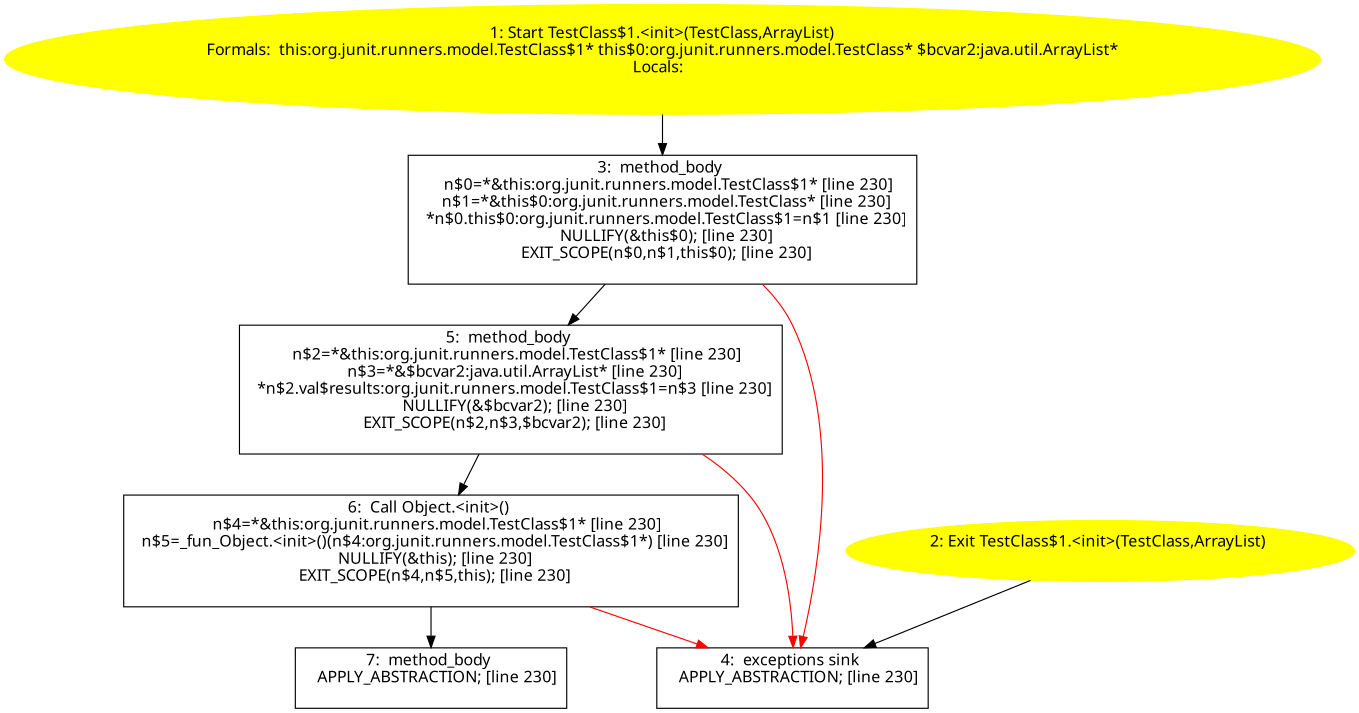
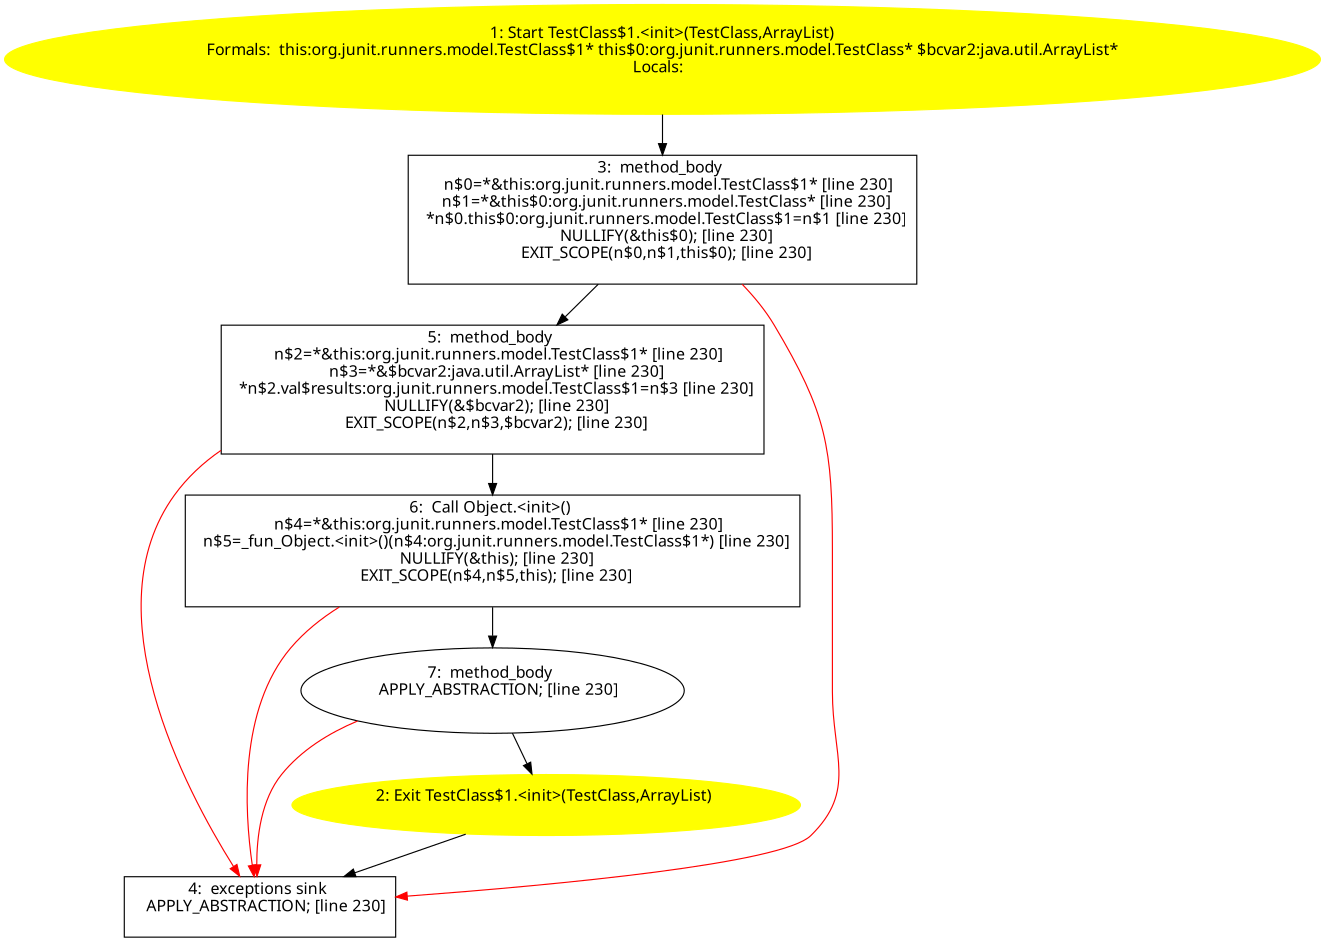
(431, 678) -> (493, 691)
none -> (520, 748)
none -> (281, 775)
